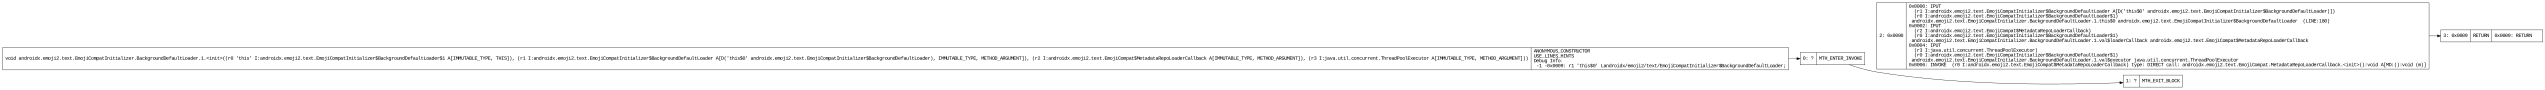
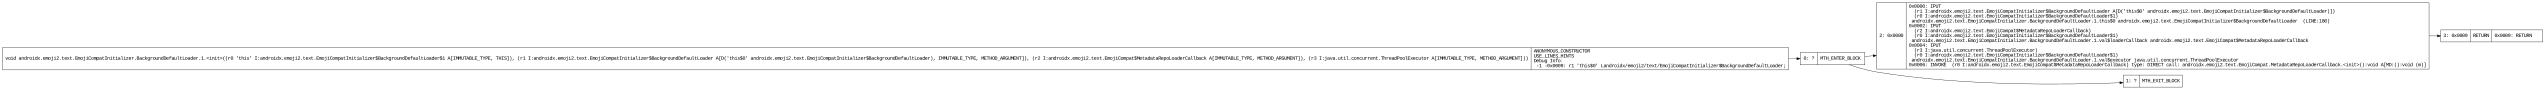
none -> (1869, 56)
(1841, 58) -> (1840, 58)
